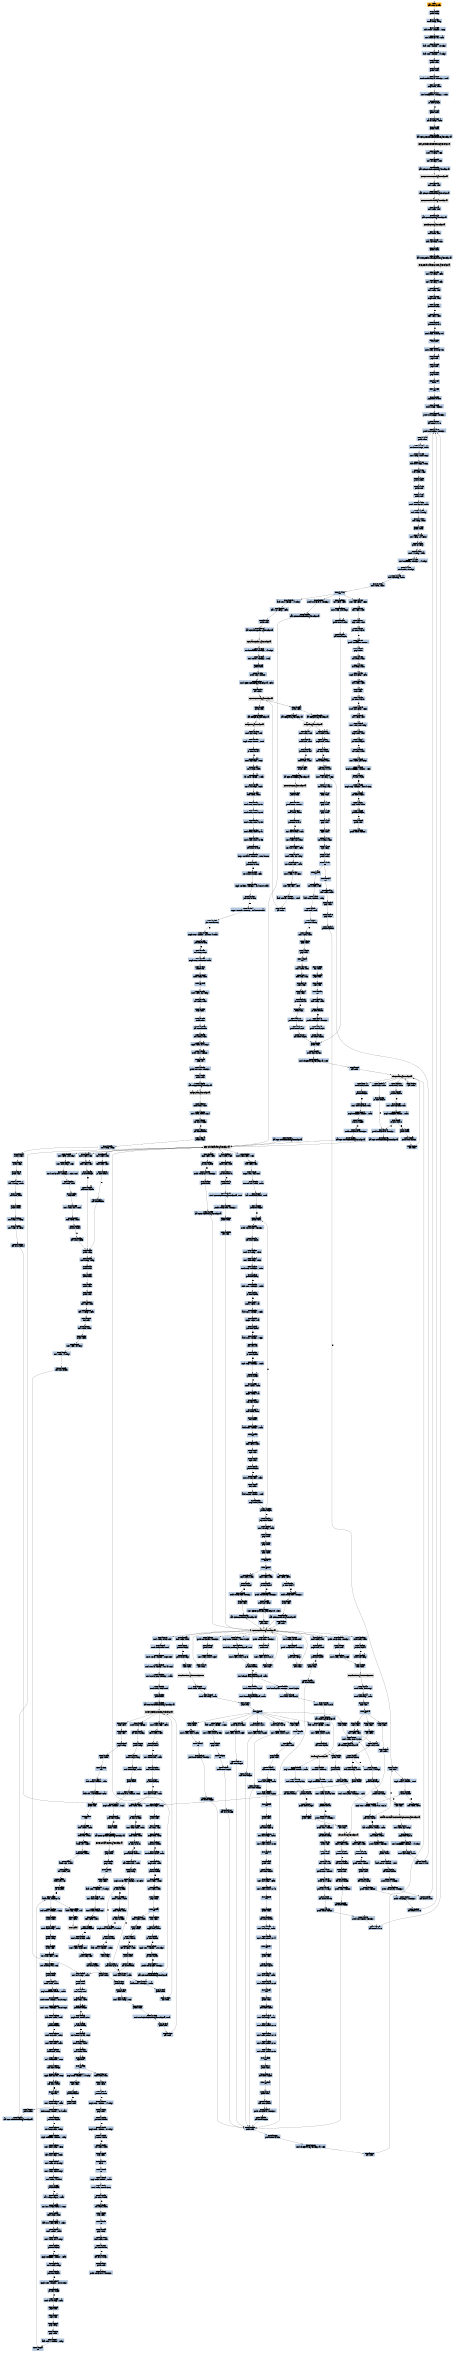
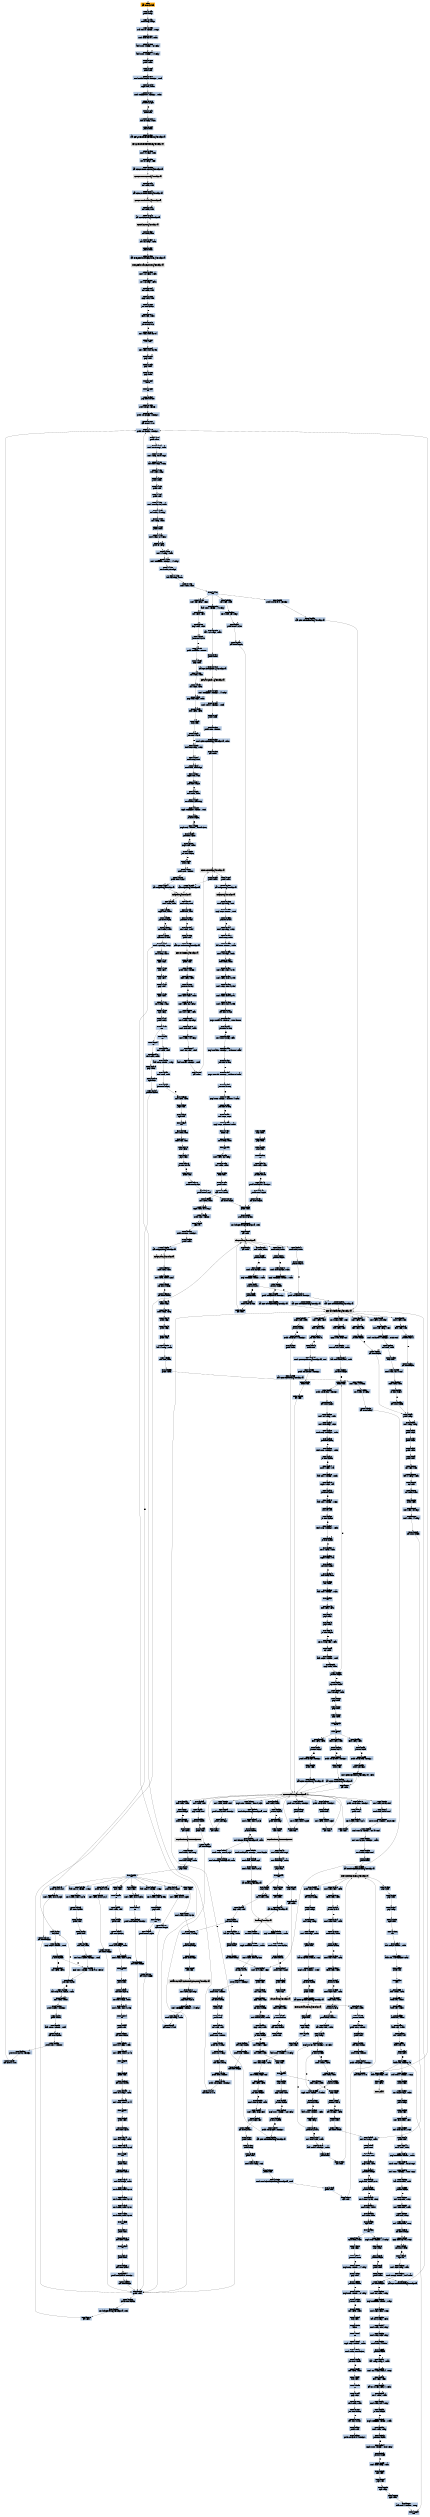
none -> (178, 879)
(349, 1661) -> (296, 1825)
